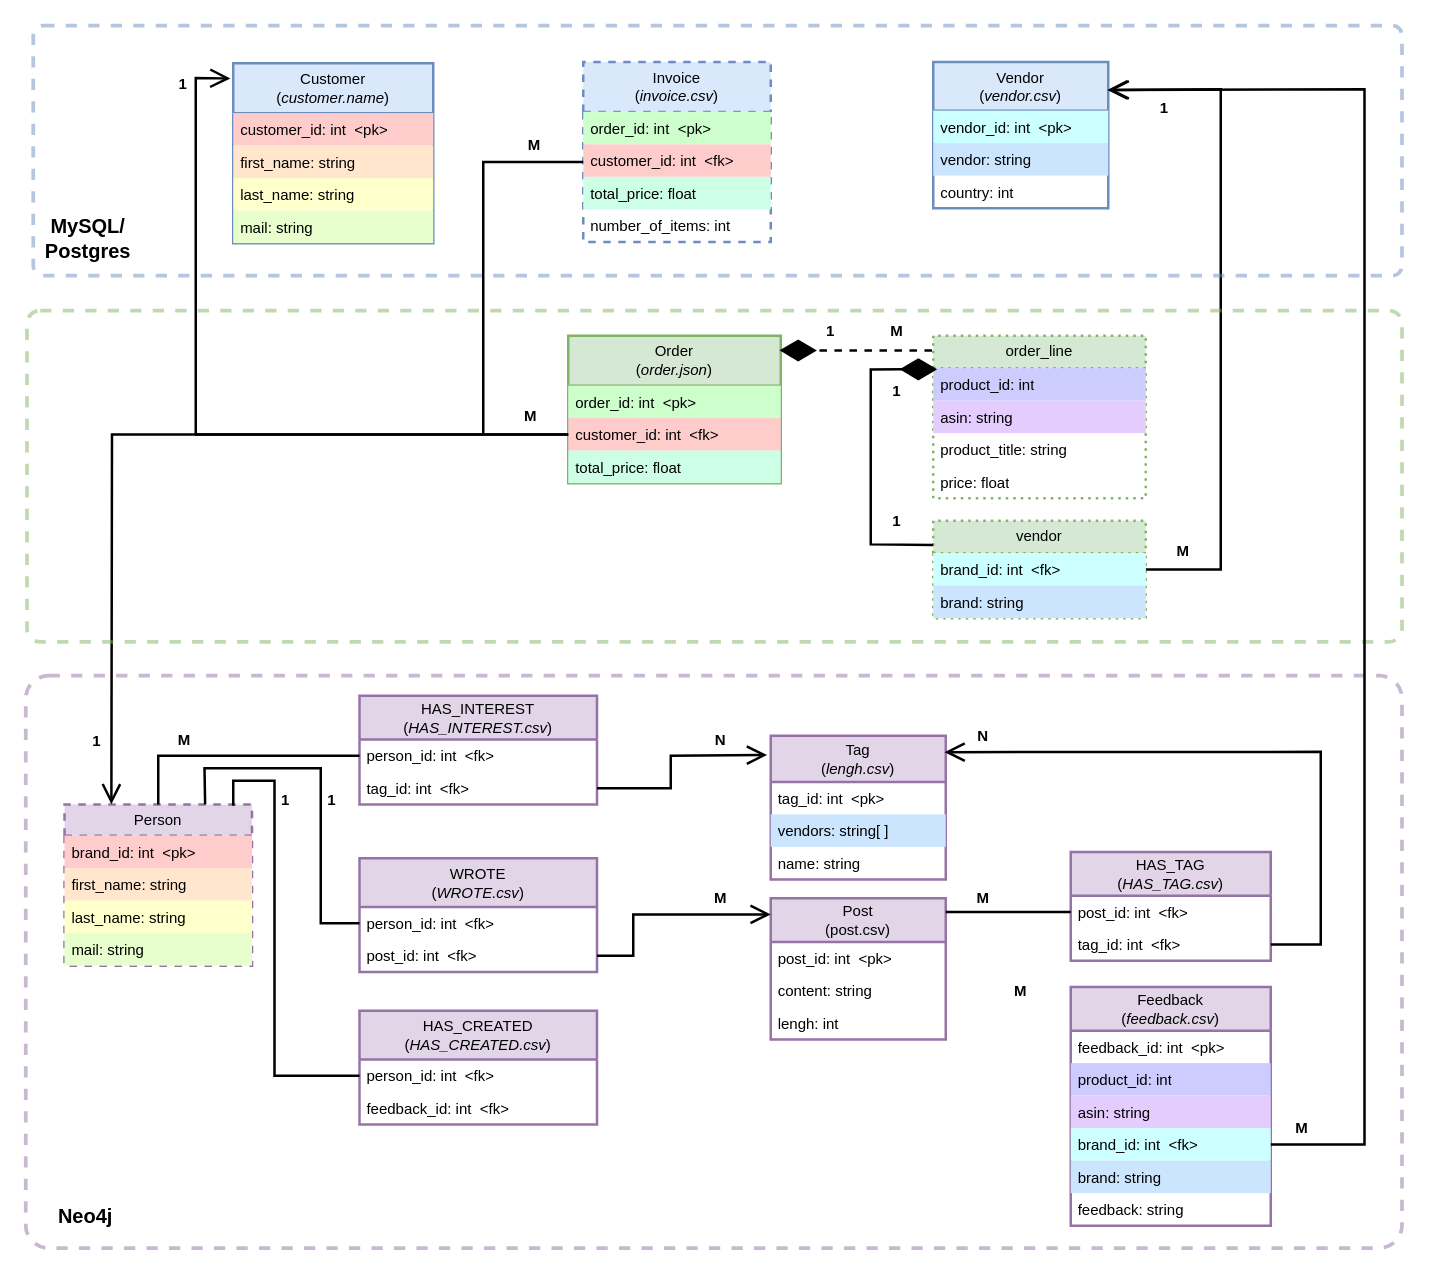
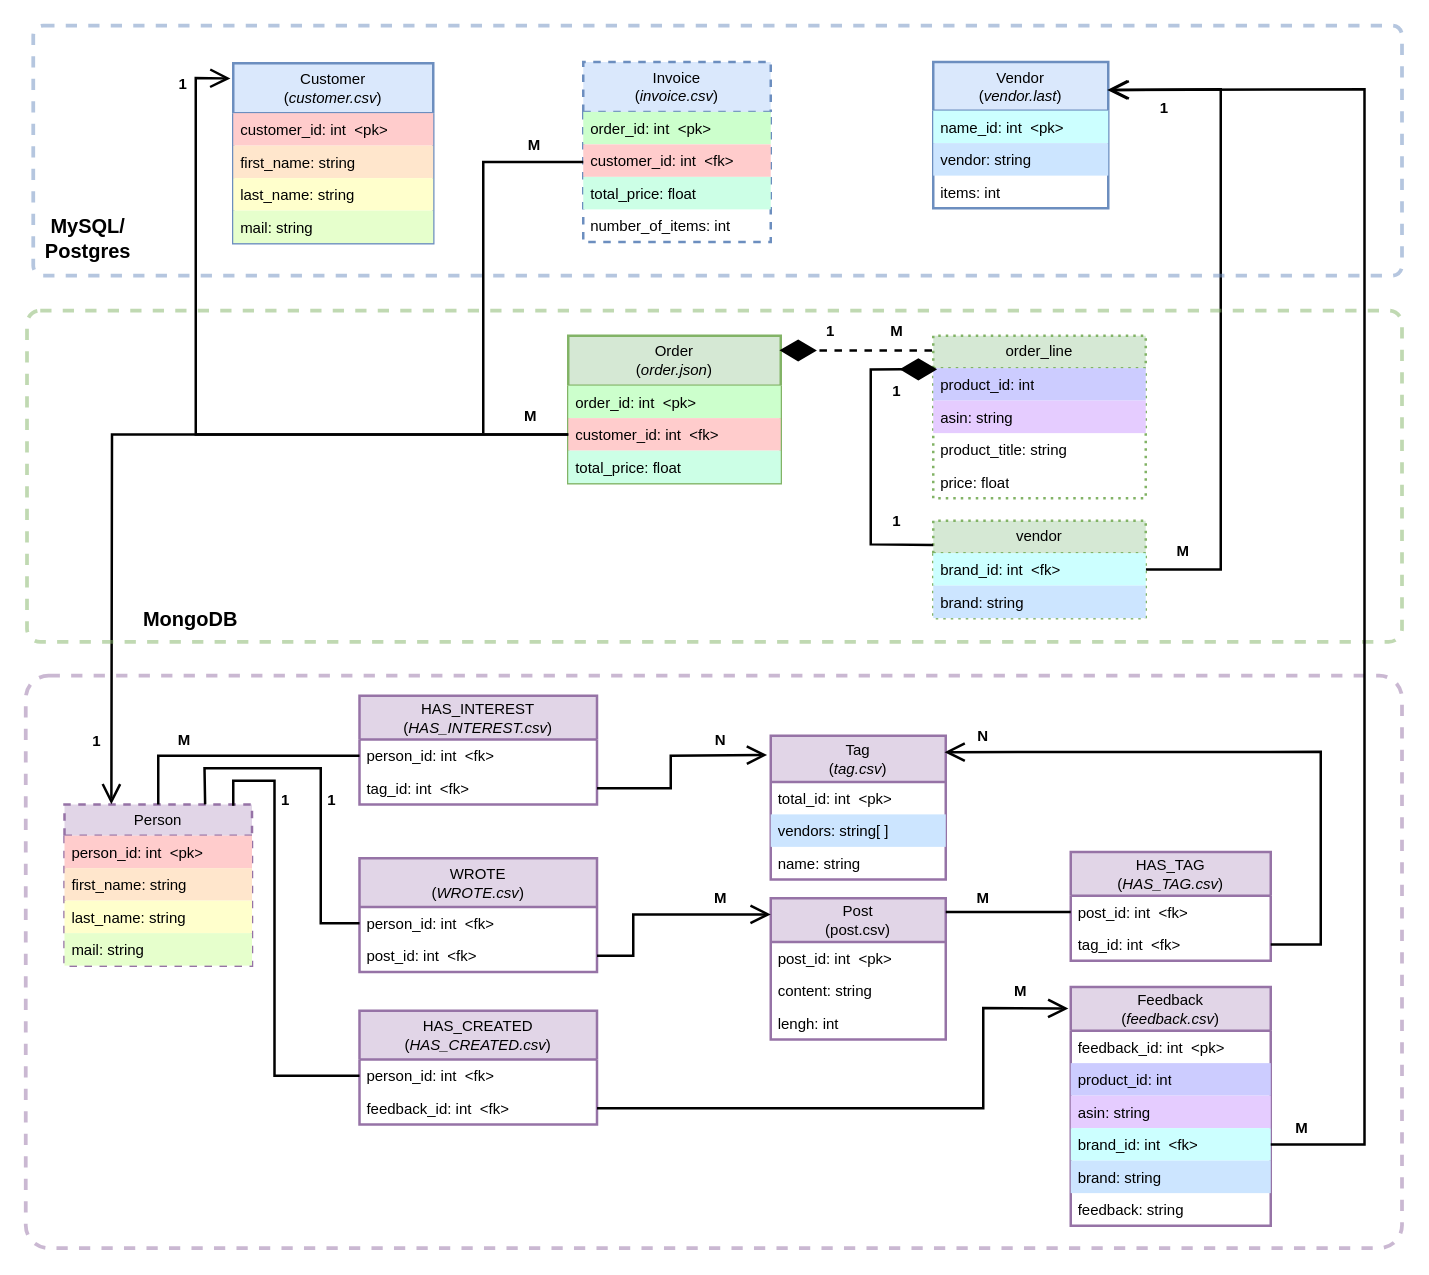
(1021, 87) -> (1021, 87)
(333, 88) -> (333, 88)
(1015, 128) -> (1006, 128)
(985, 193) -> (975, 193)
none -> (191, 619)
(858, 759) -> (858, 759)
(840, 800) -> (846, 800)
(142, 853) -> (146, 853)
none -> (880, 1108)
(86, 1216) -> none
